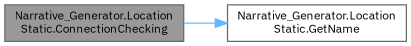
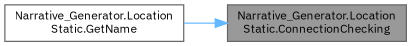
(200, 23) -> (200, 23)
